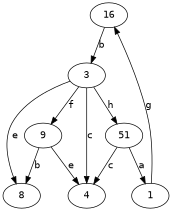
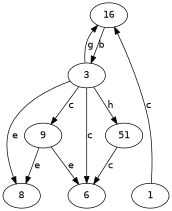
none -> (86, 46)
(71, 105) -> (71, 105)
(149, 105) -> (149, 105)
(136, 162) -> none
(37, 166) -> (37, 166)
(87, 196) -> (87, 196)
